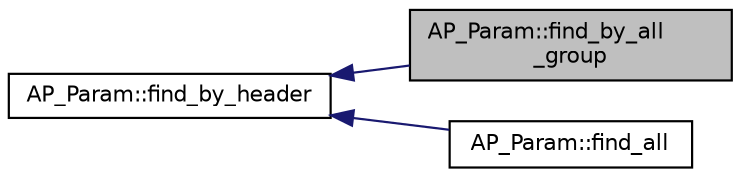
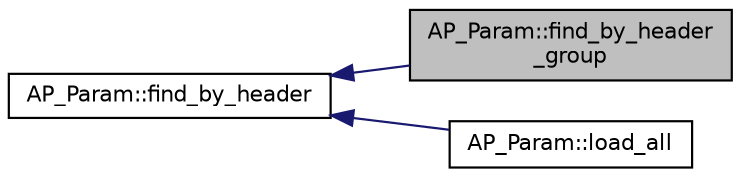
(571, 45) -> (571, 45)
(571, 144) -> (571, 144)
